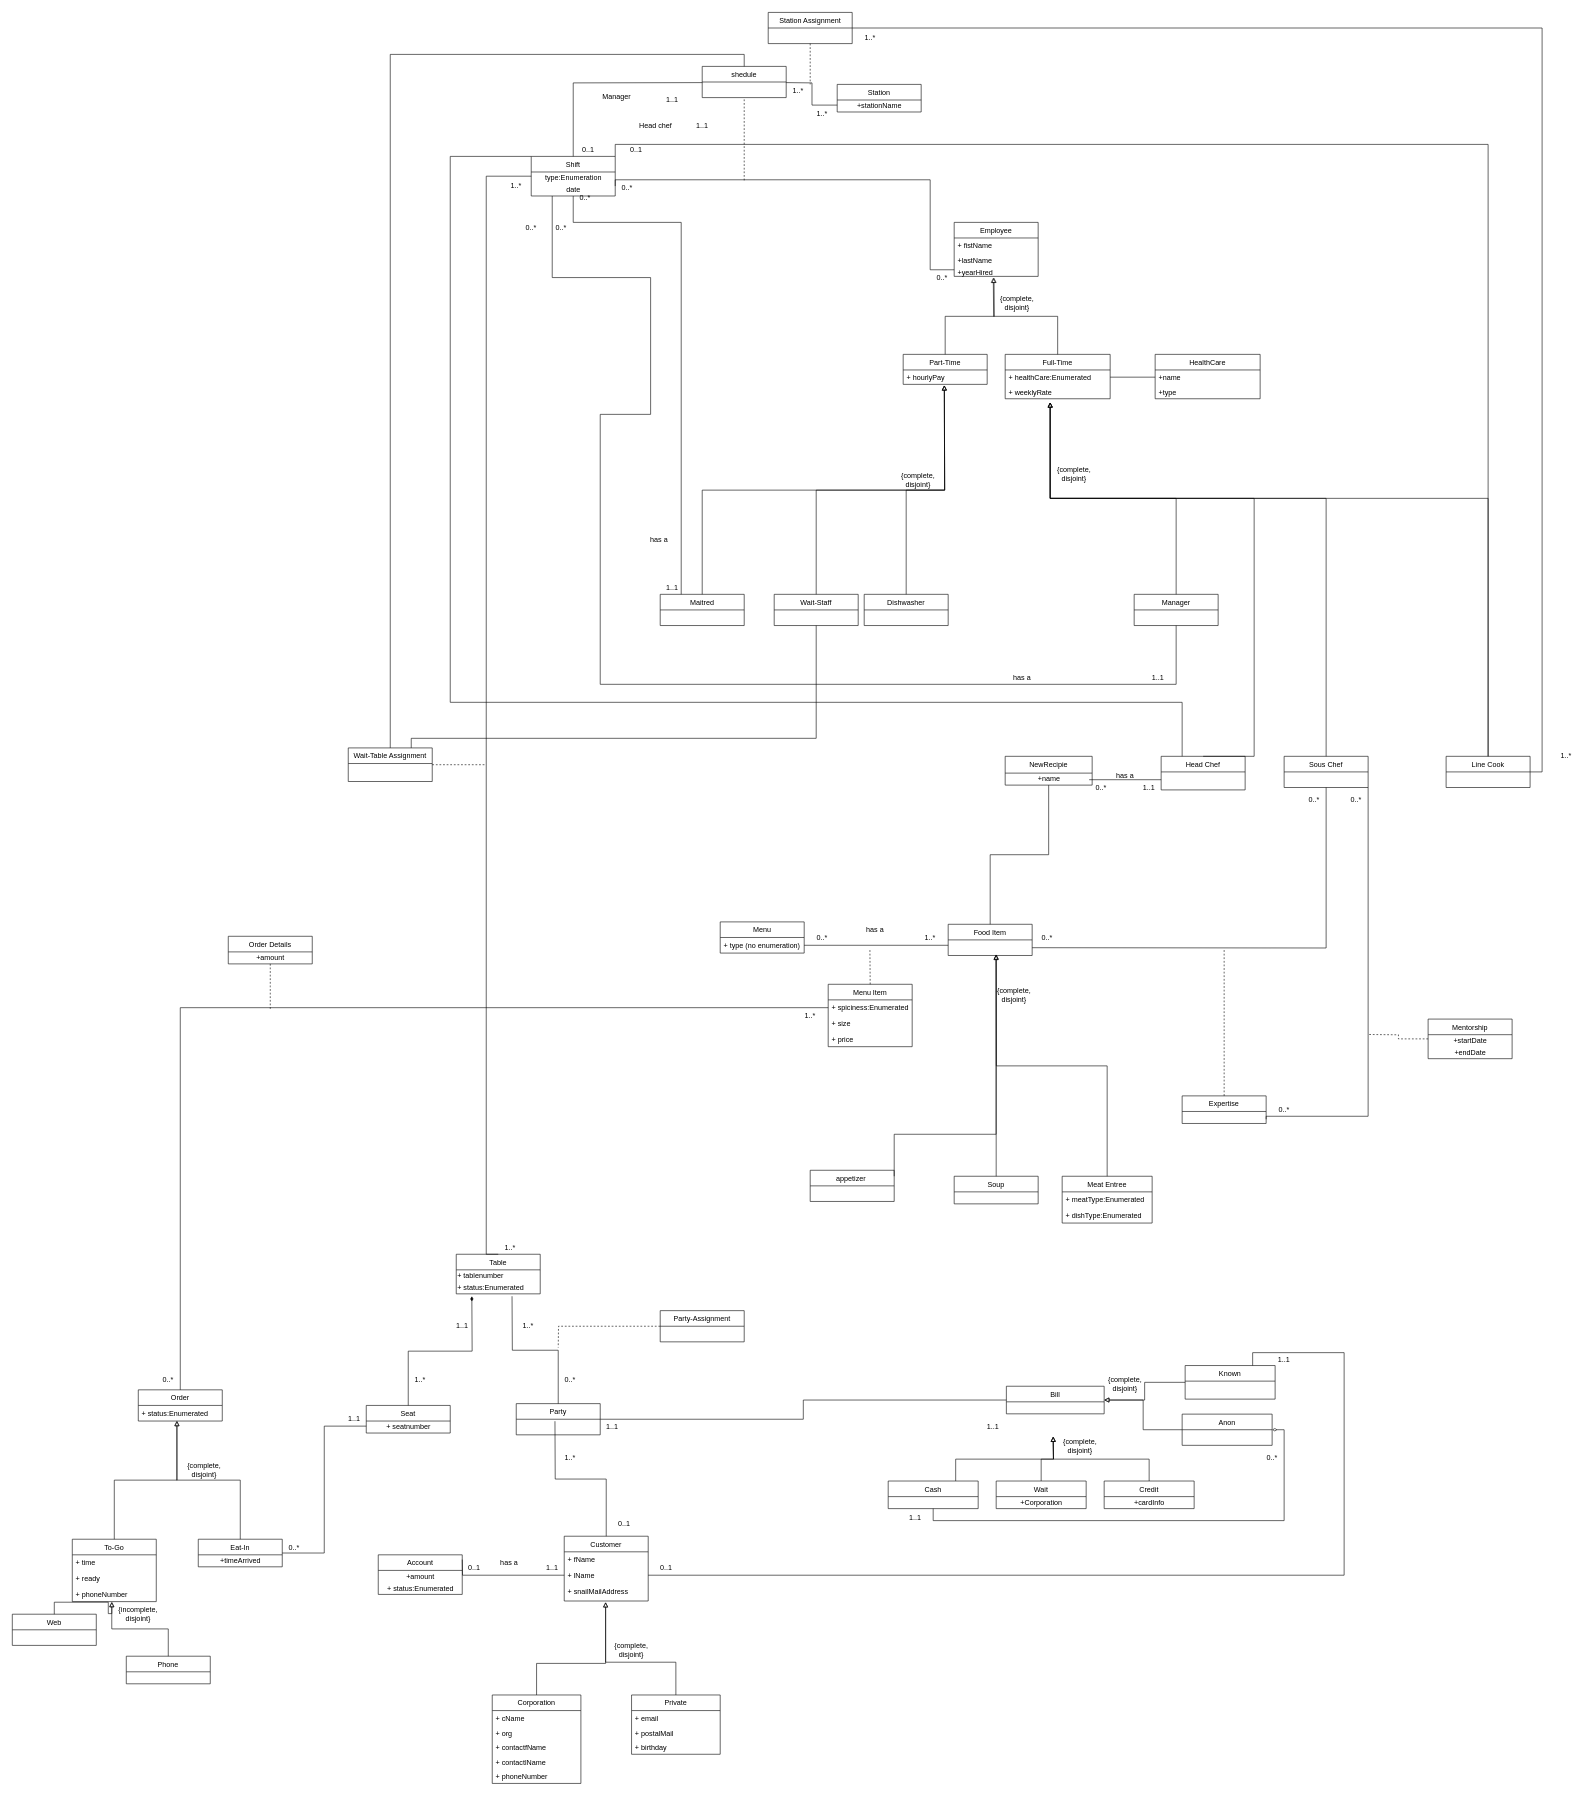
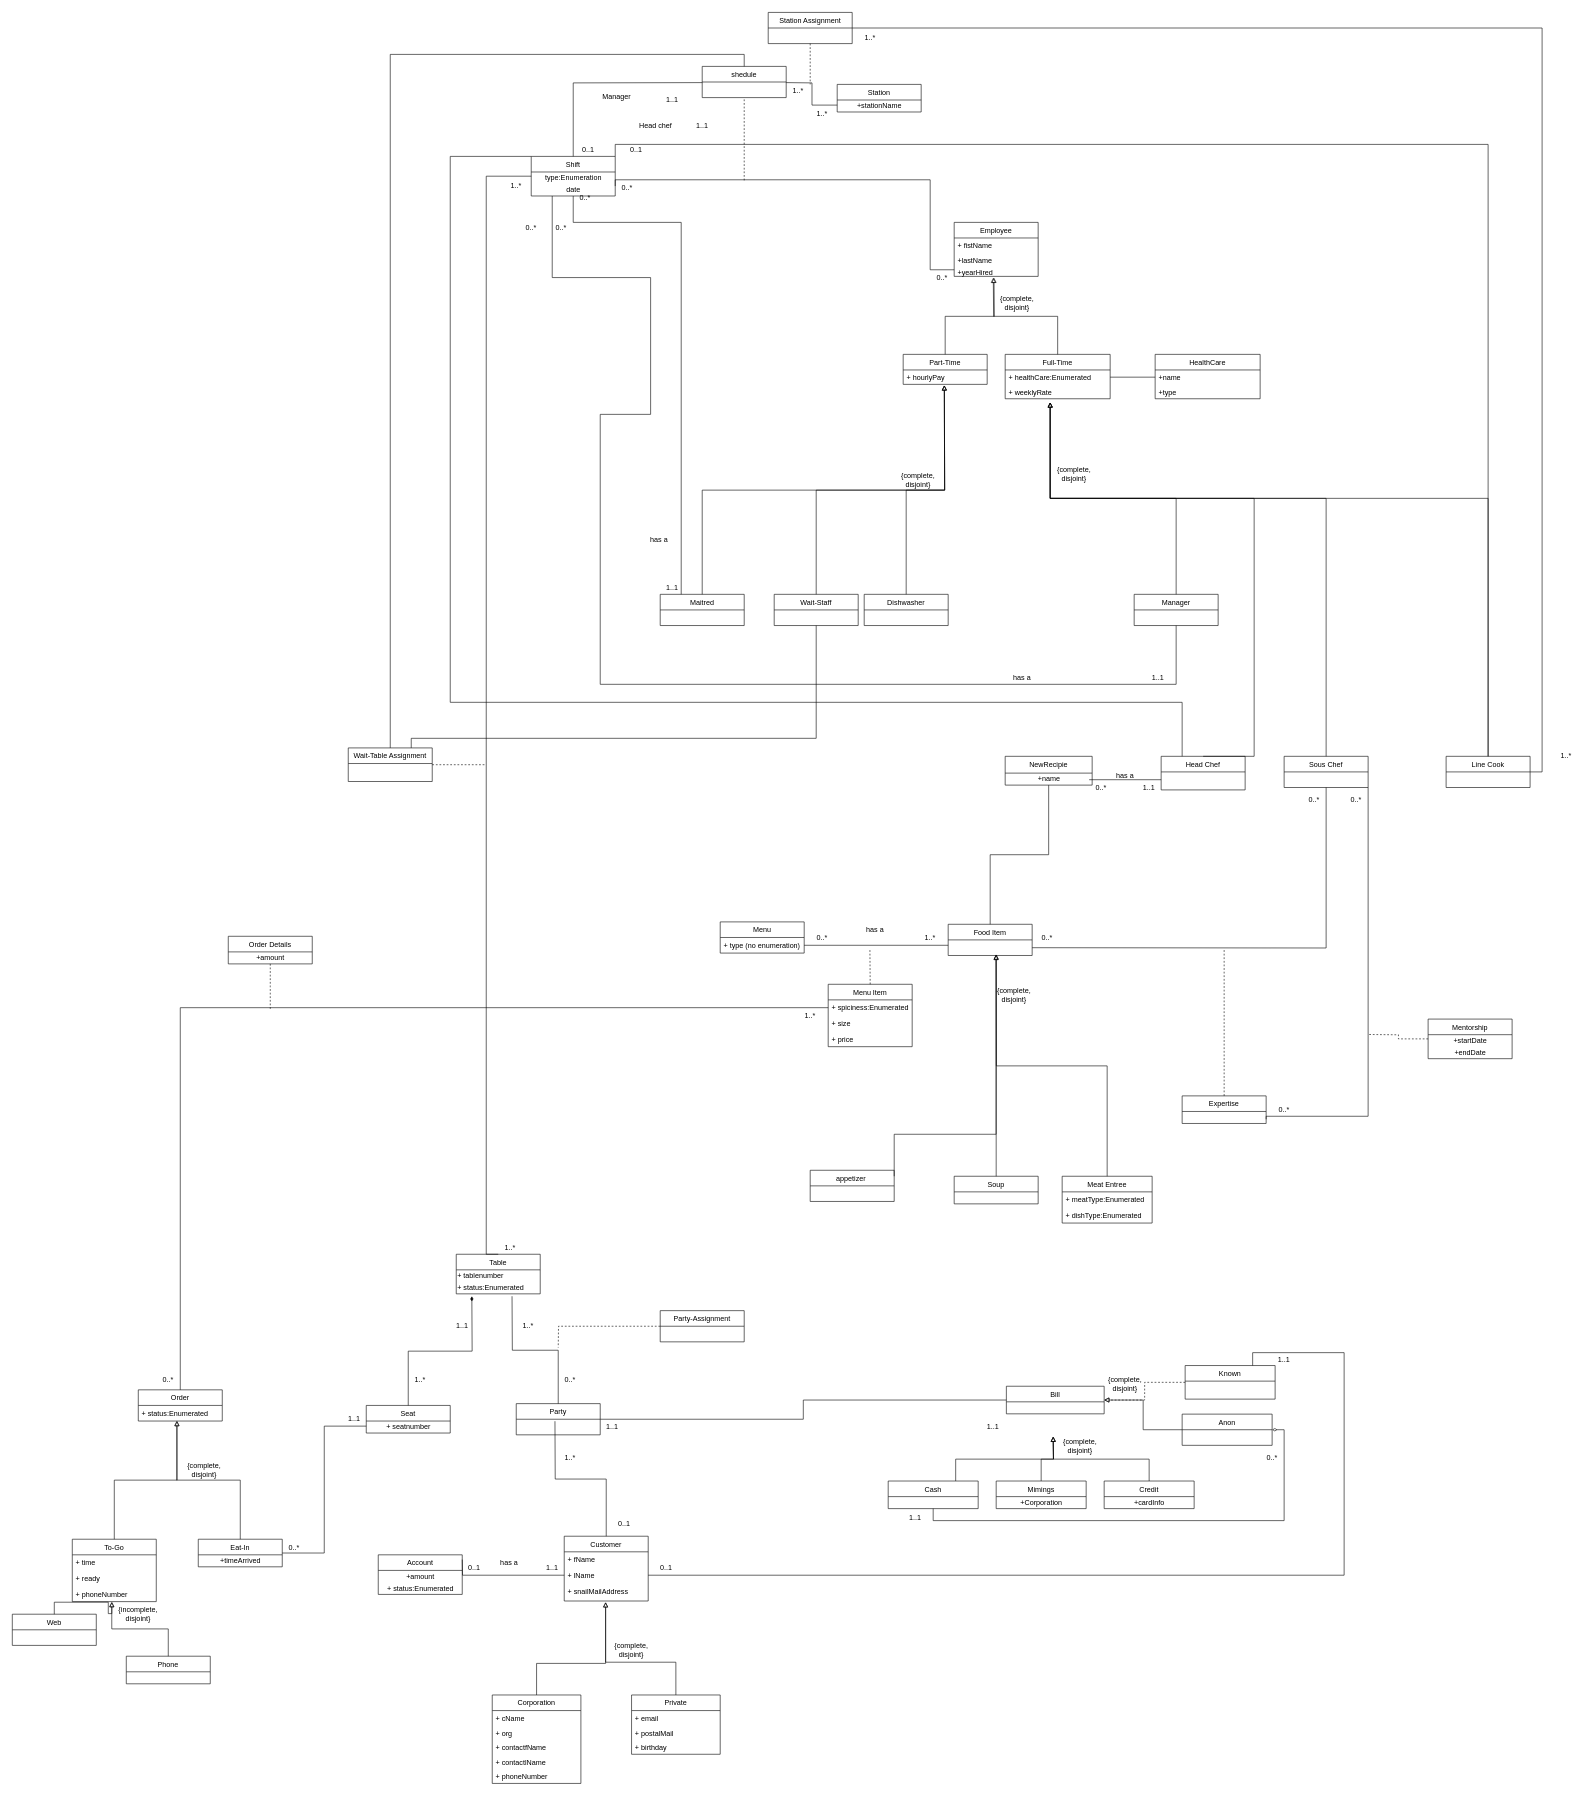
(1156, 1382) -> (1156, 1382)
(1041, 1489) -> (1041, 1489)
